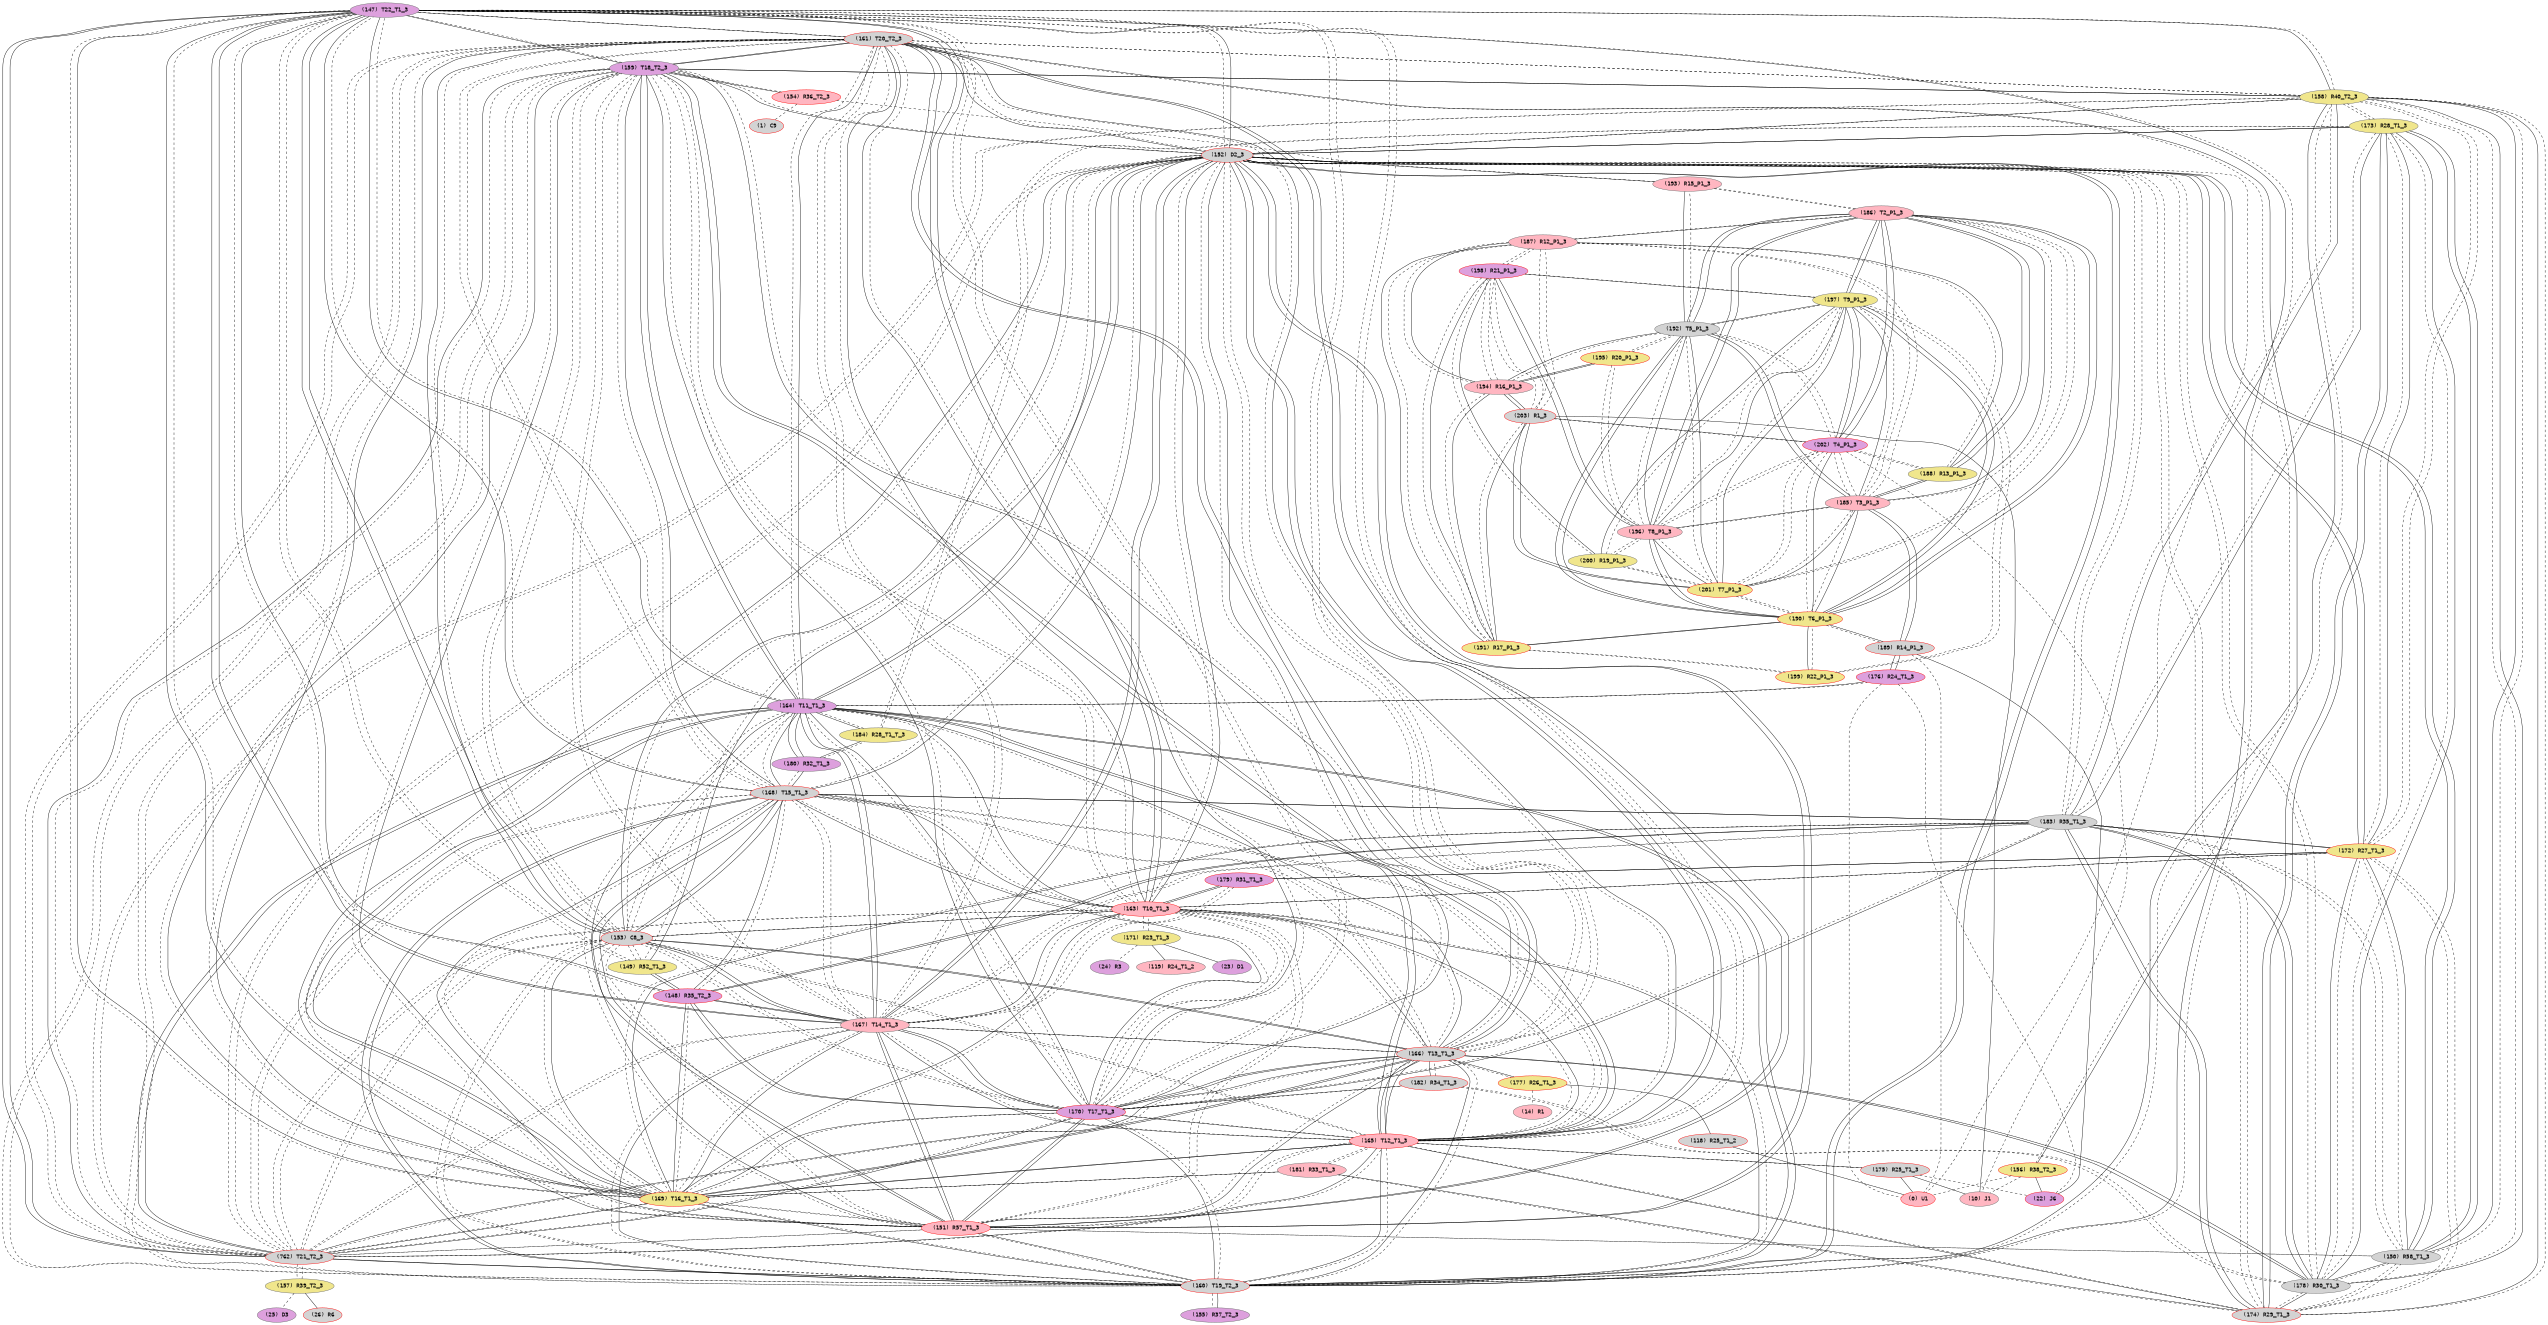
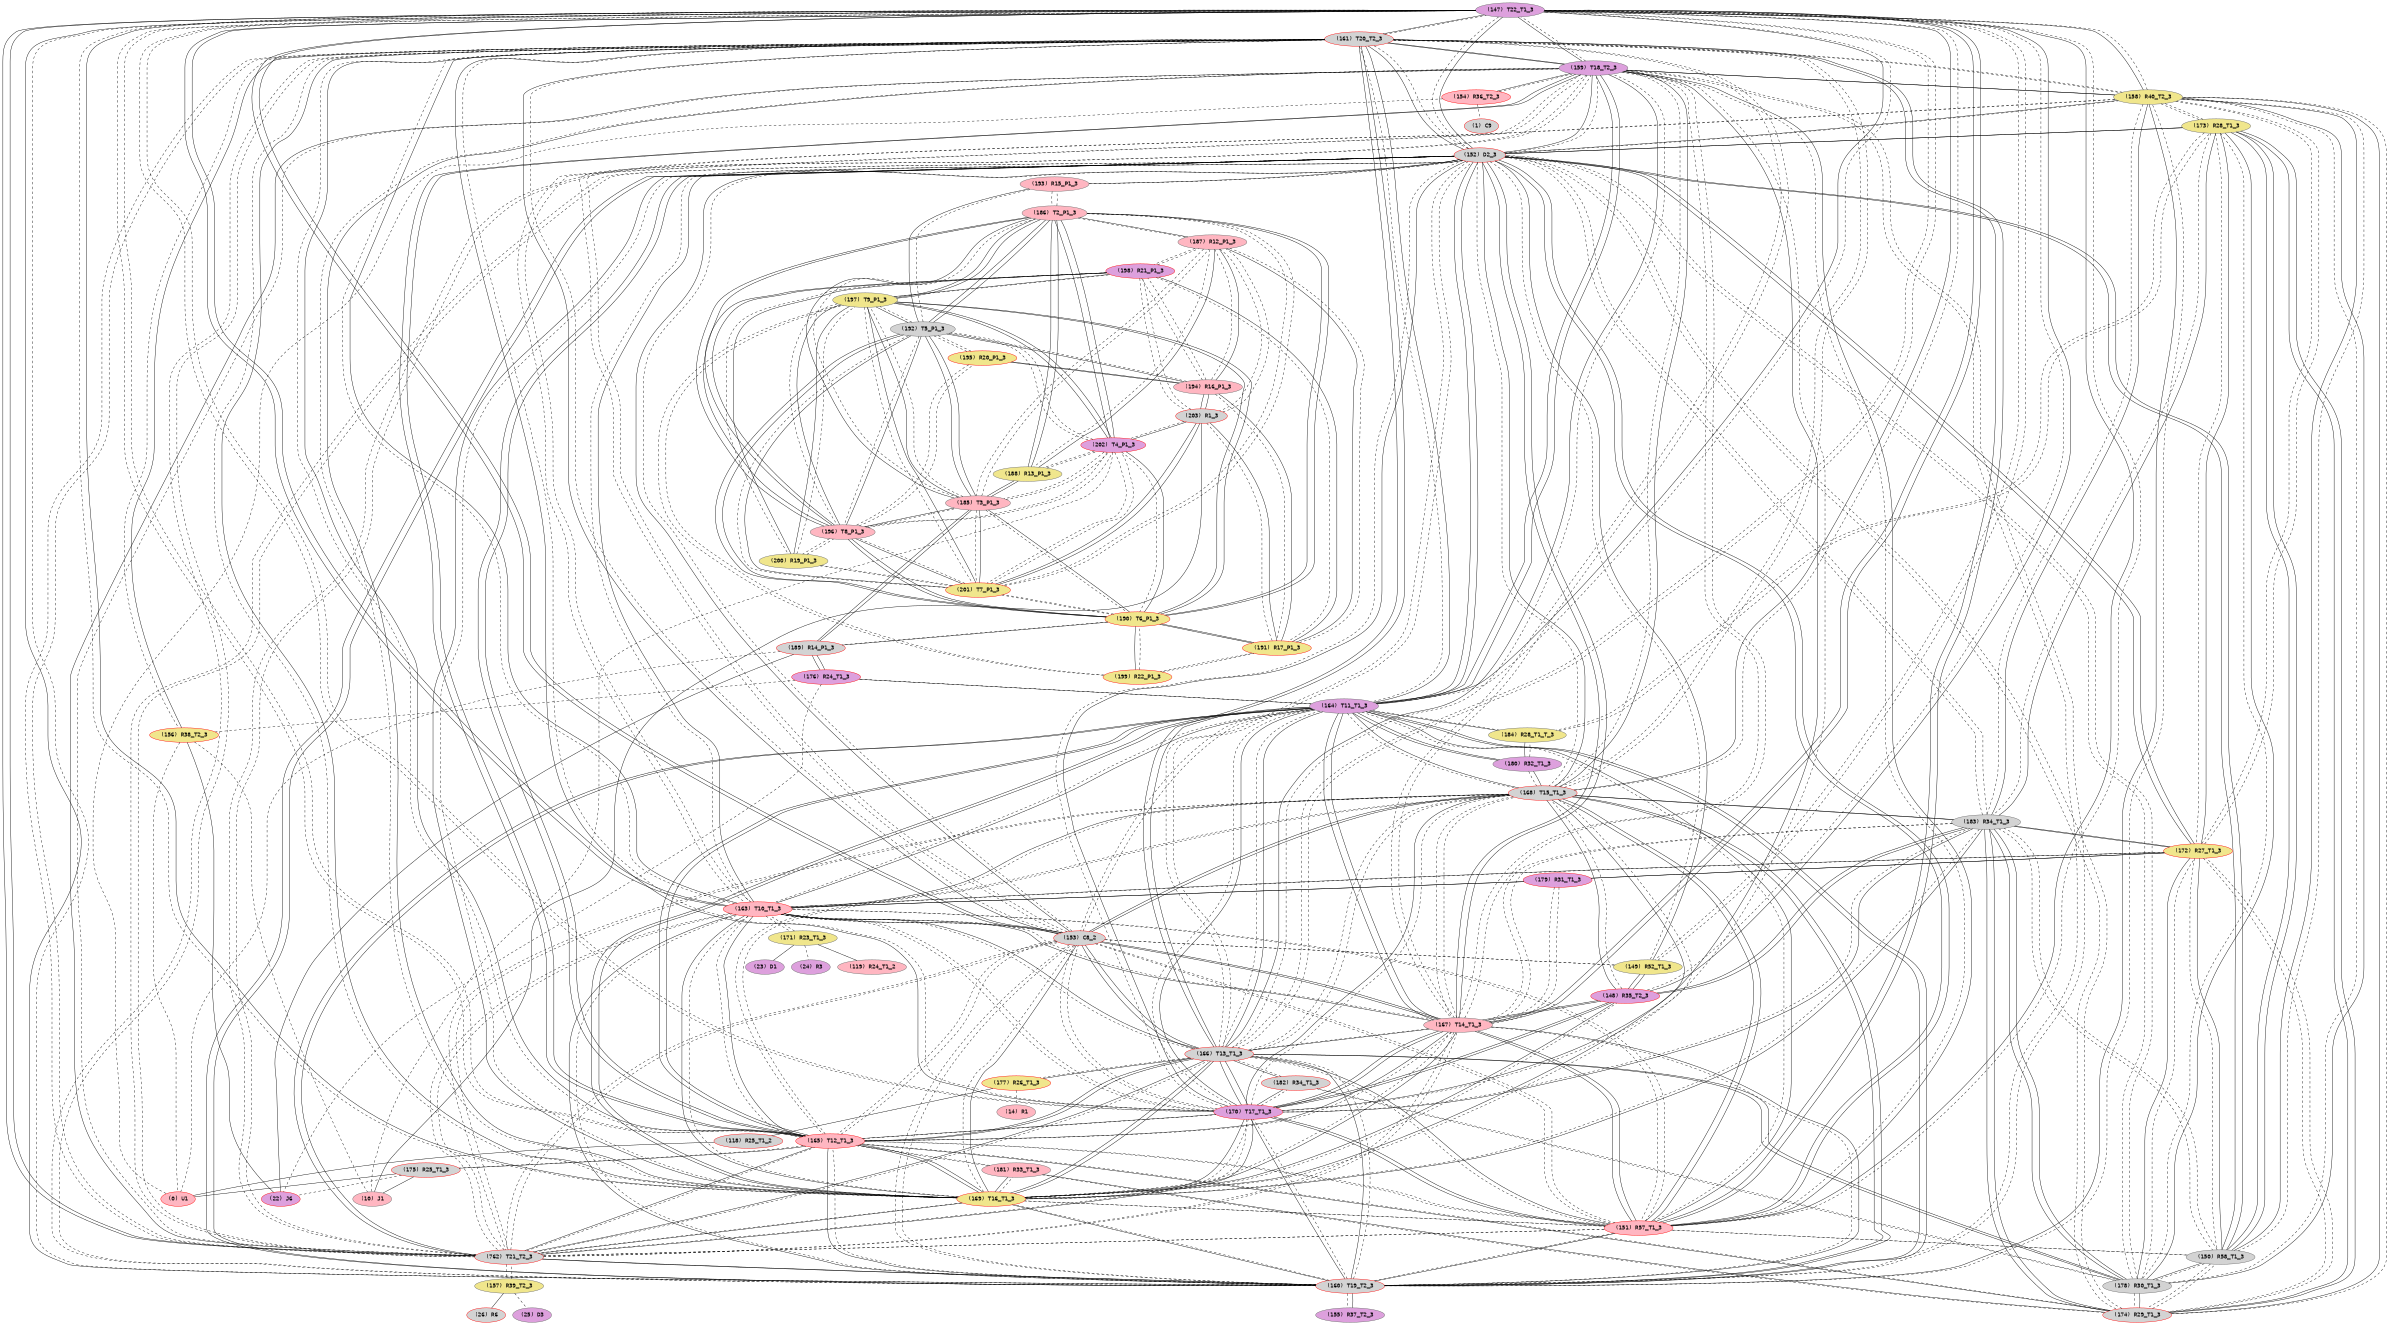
(2063, 822) -> (1986, 822)
(627, 938) -> (1079, 938)
(1849, 951) -> (505, 706)
